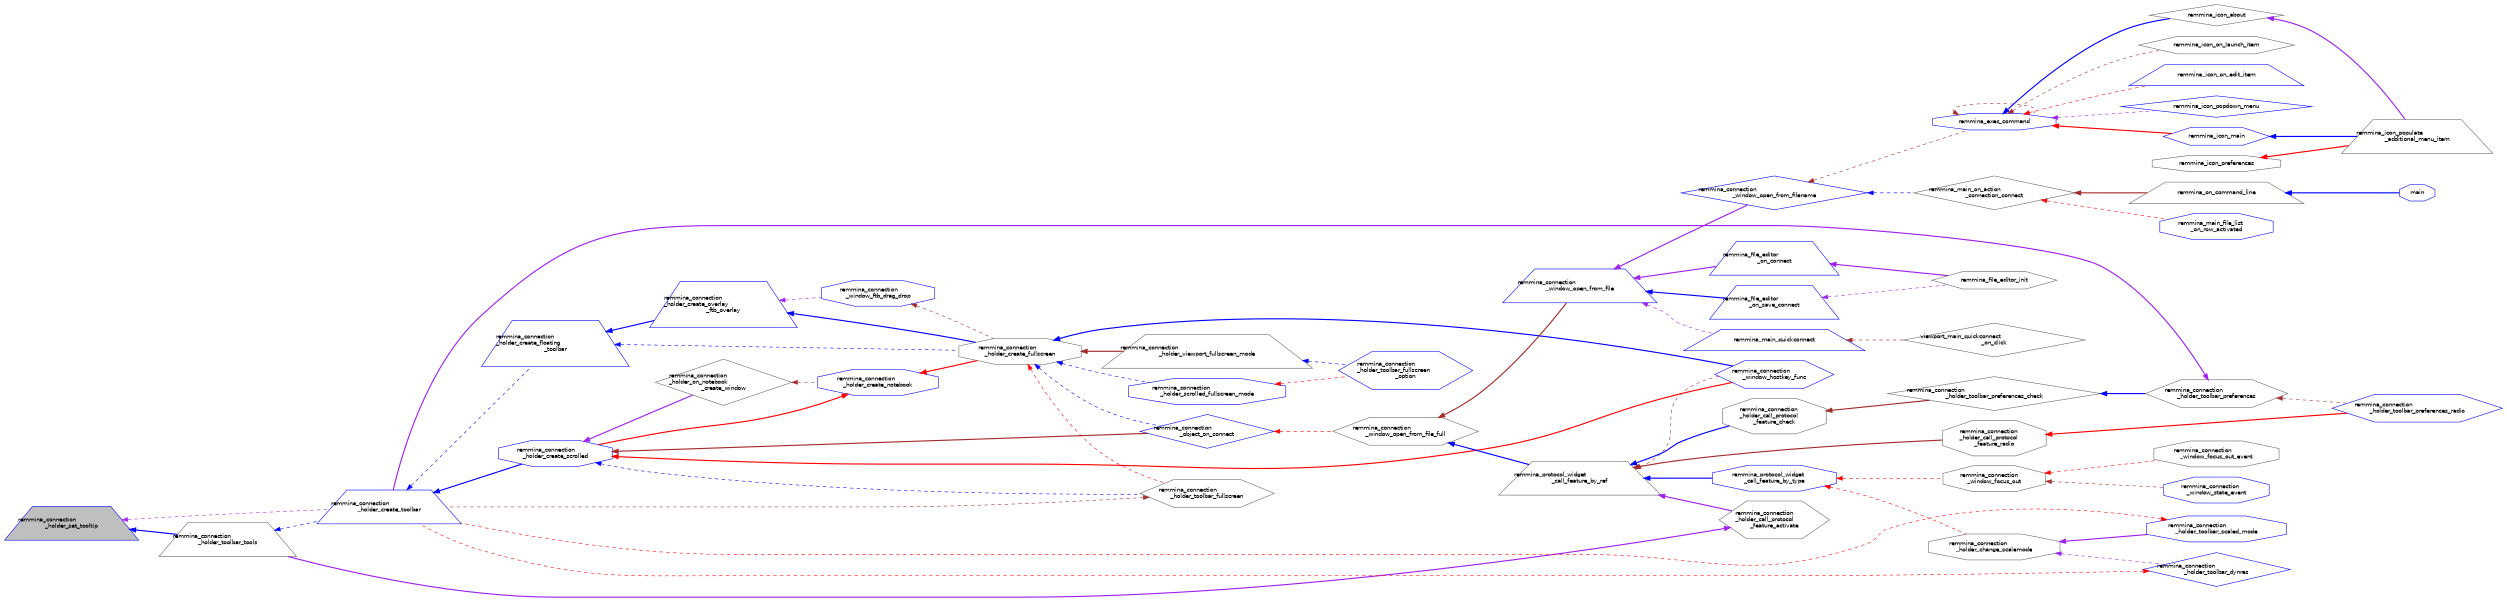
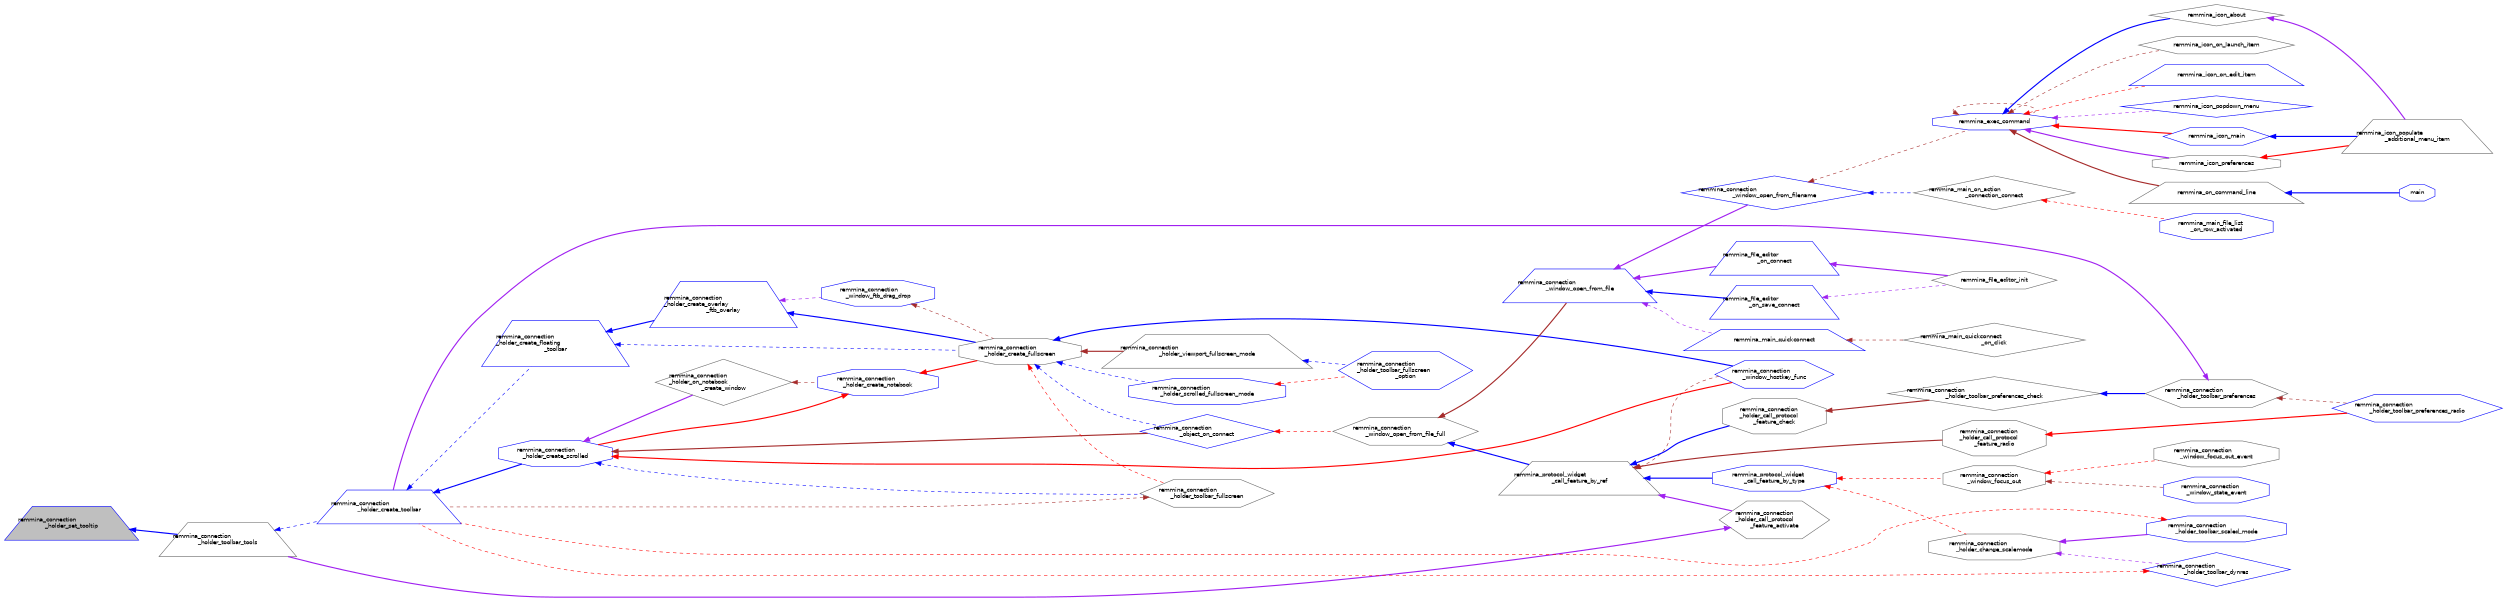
none -> (2099, 146)
(2114, 193) -> (2085, 164)
(1994, 340) -> (1994, 340)
(229, 514) -> none
